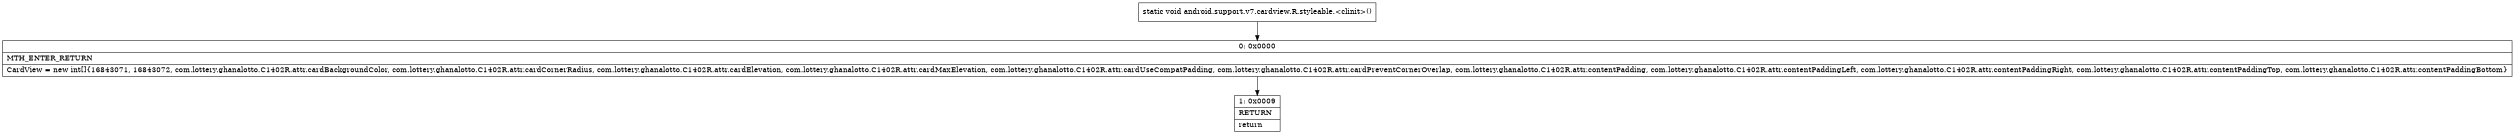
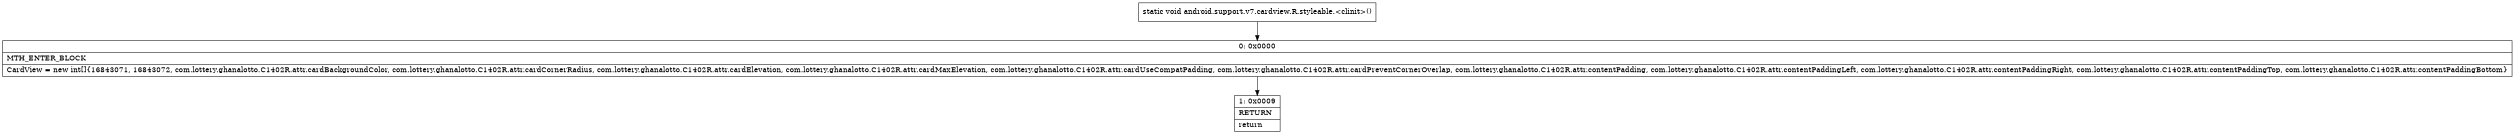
(50, 58) -> (47, 58)
